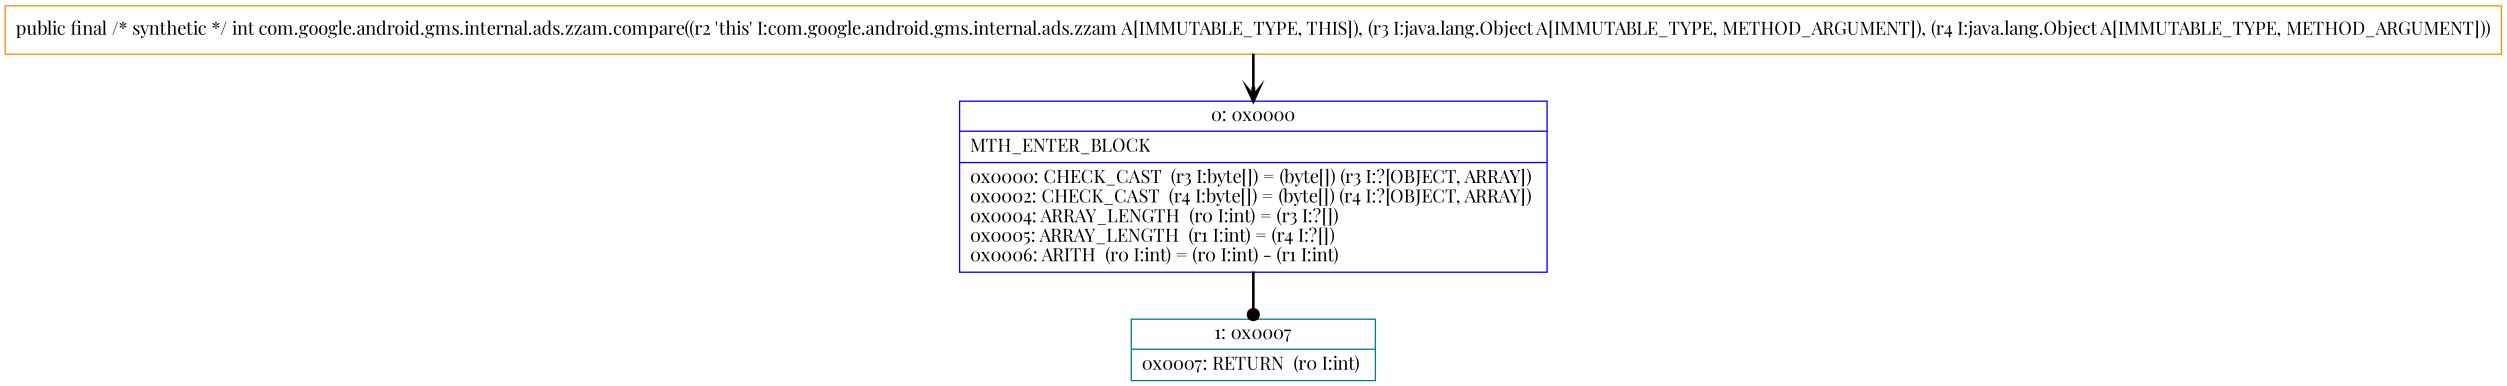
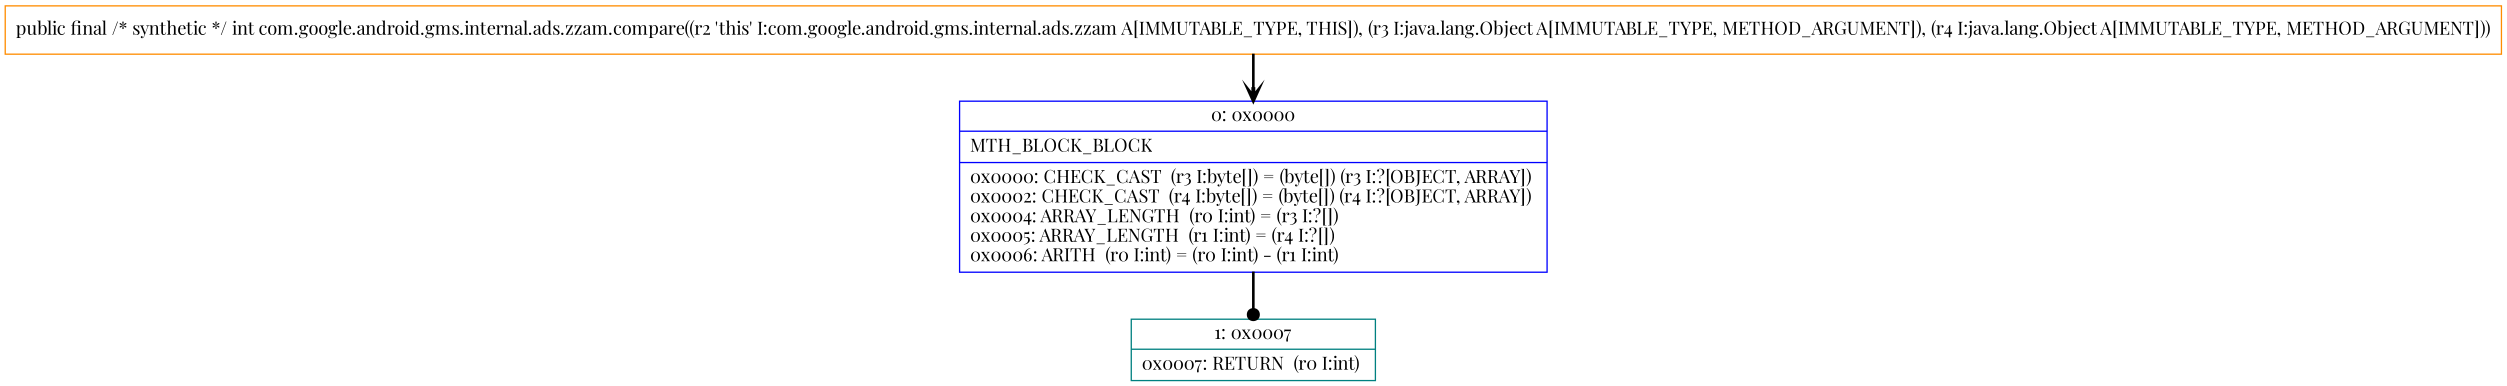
(1061, 146) -> (1061, 146)
